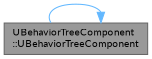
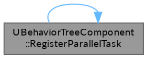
(76, 39) -> (74, 39)
